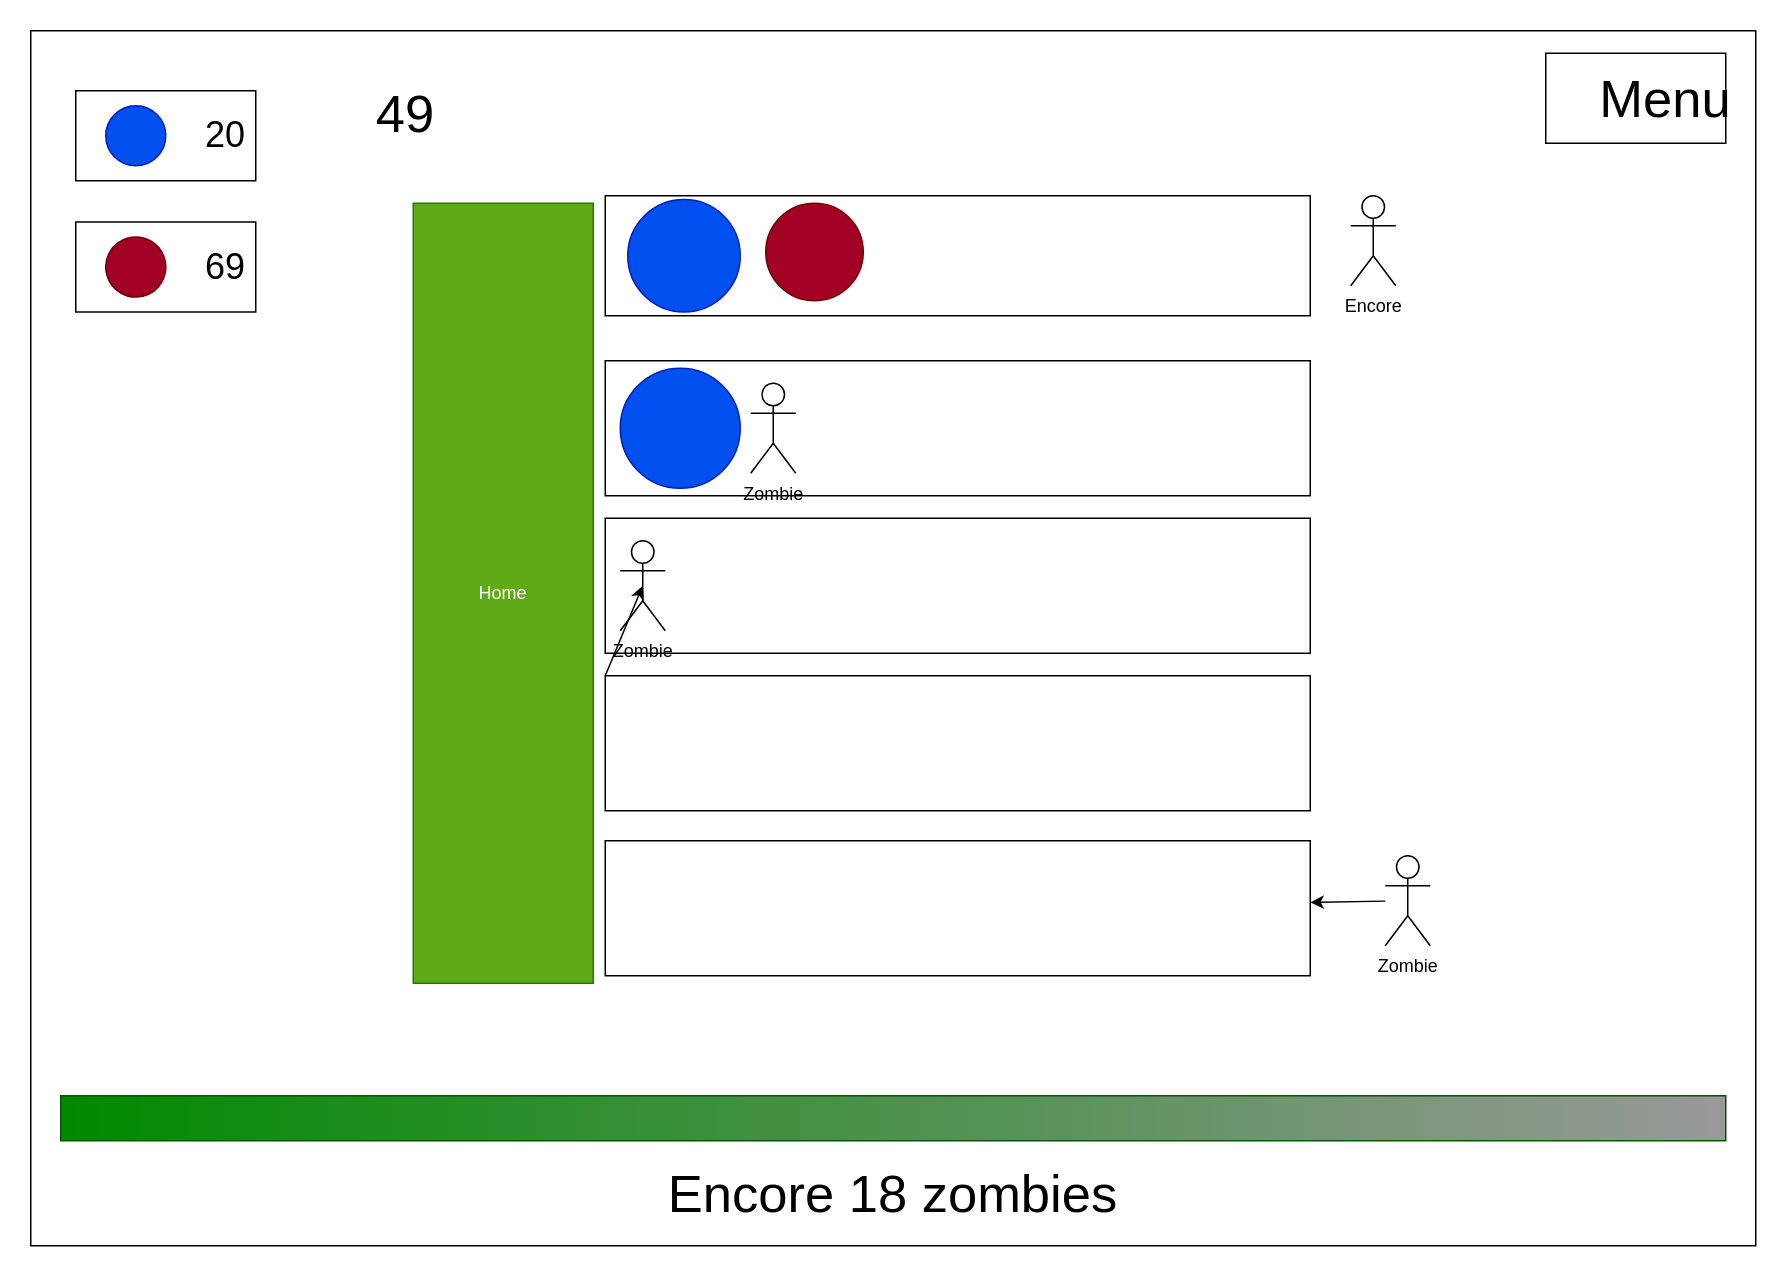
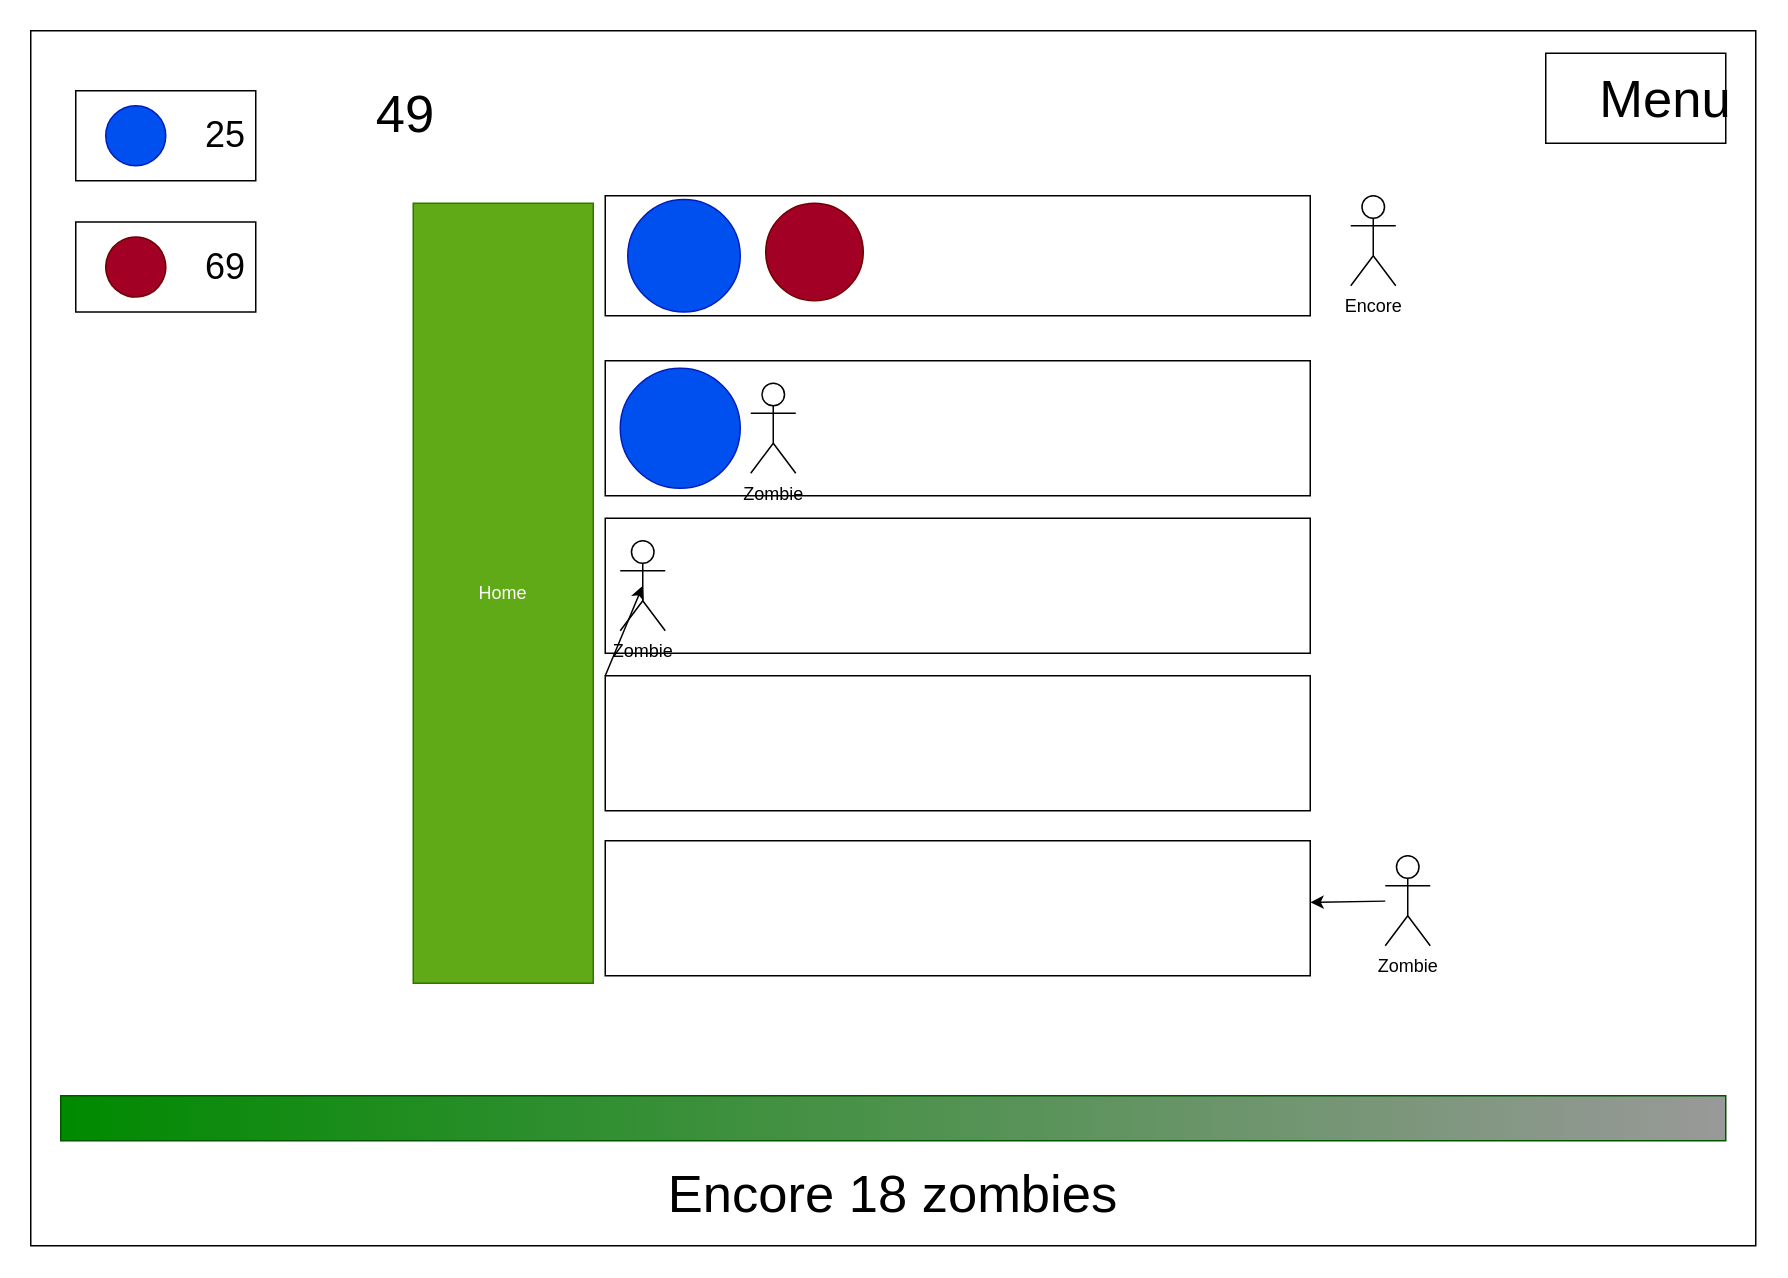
(226, 136) -> (226, 136)
